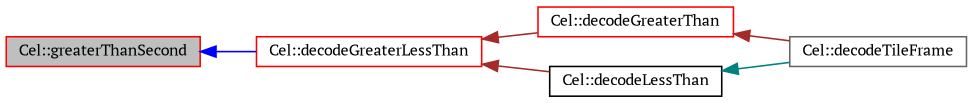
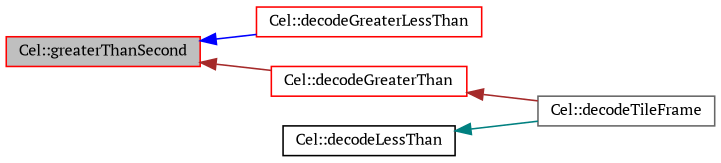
(518, 35) -> (244, 67)
(524, 69) -> none
